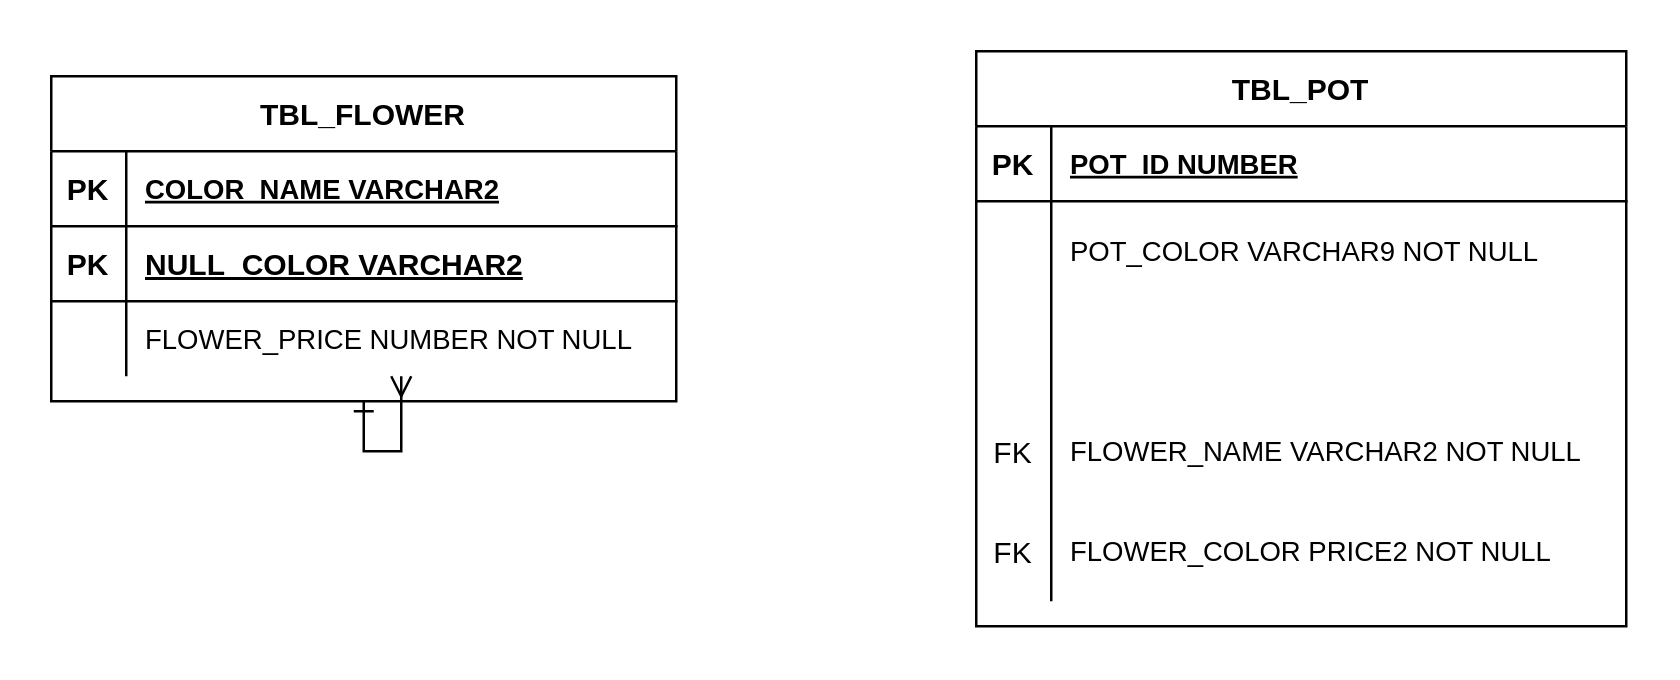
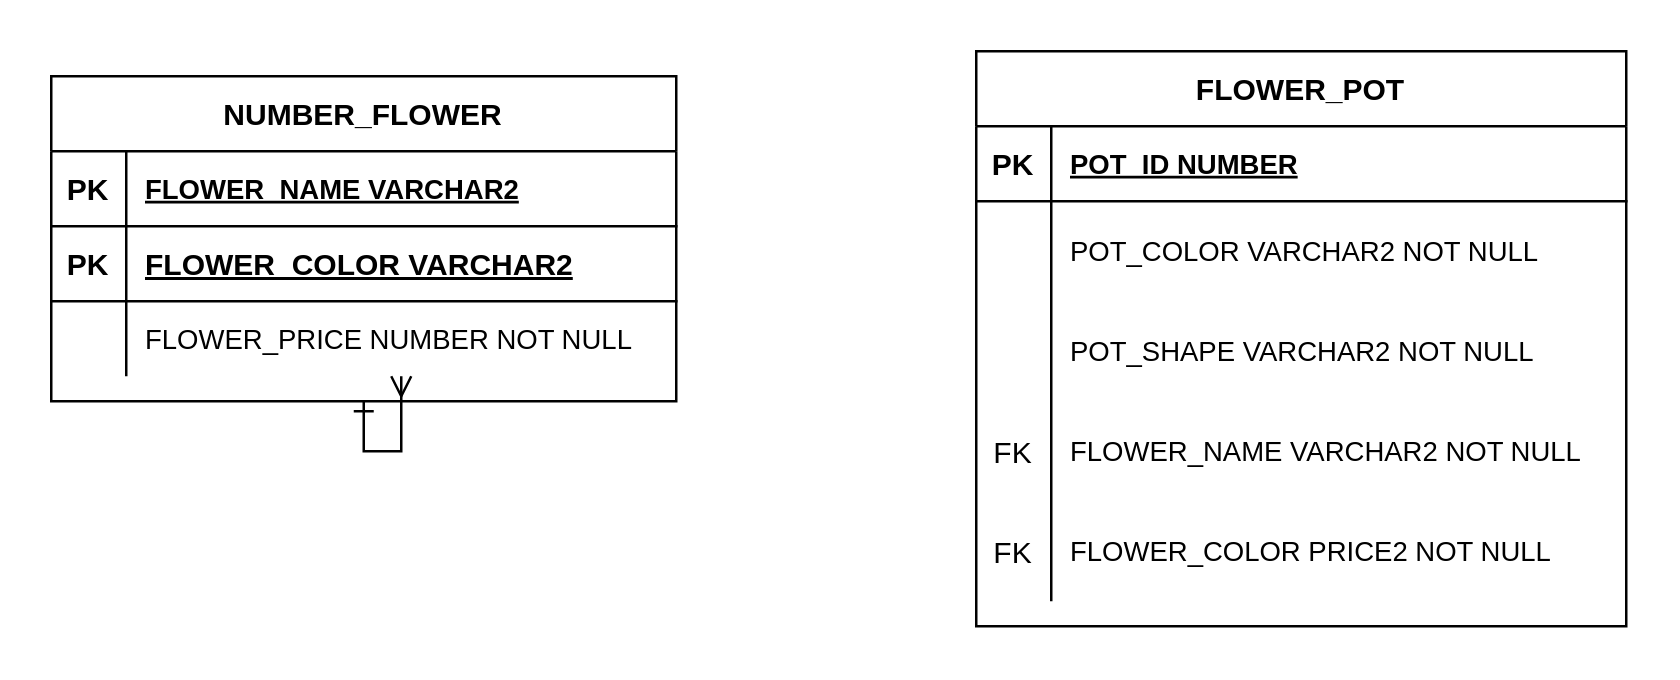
(1300, 90) -> (1300, 90)
(363, 115) -> (363, 115)
(288, 190) -> (295, 190)
(1267, 252) -> (1267, 252)
(301, 265) -> (318, 265)
none -> (1339, 351)
